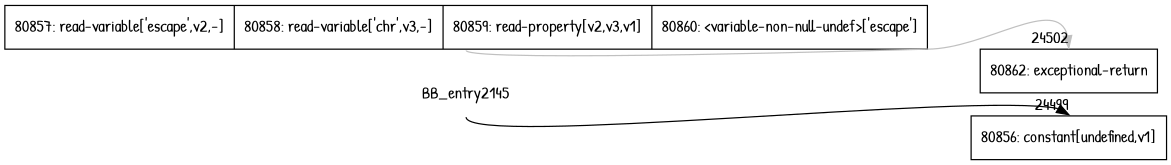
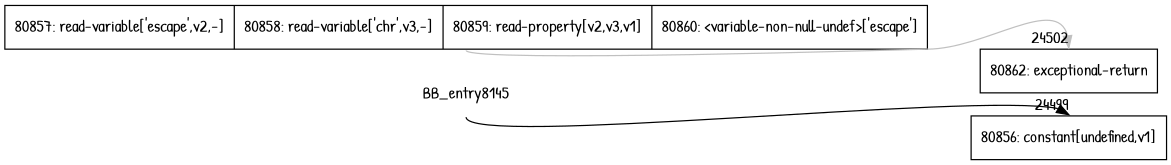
(466, 94) -> (466, 94)
